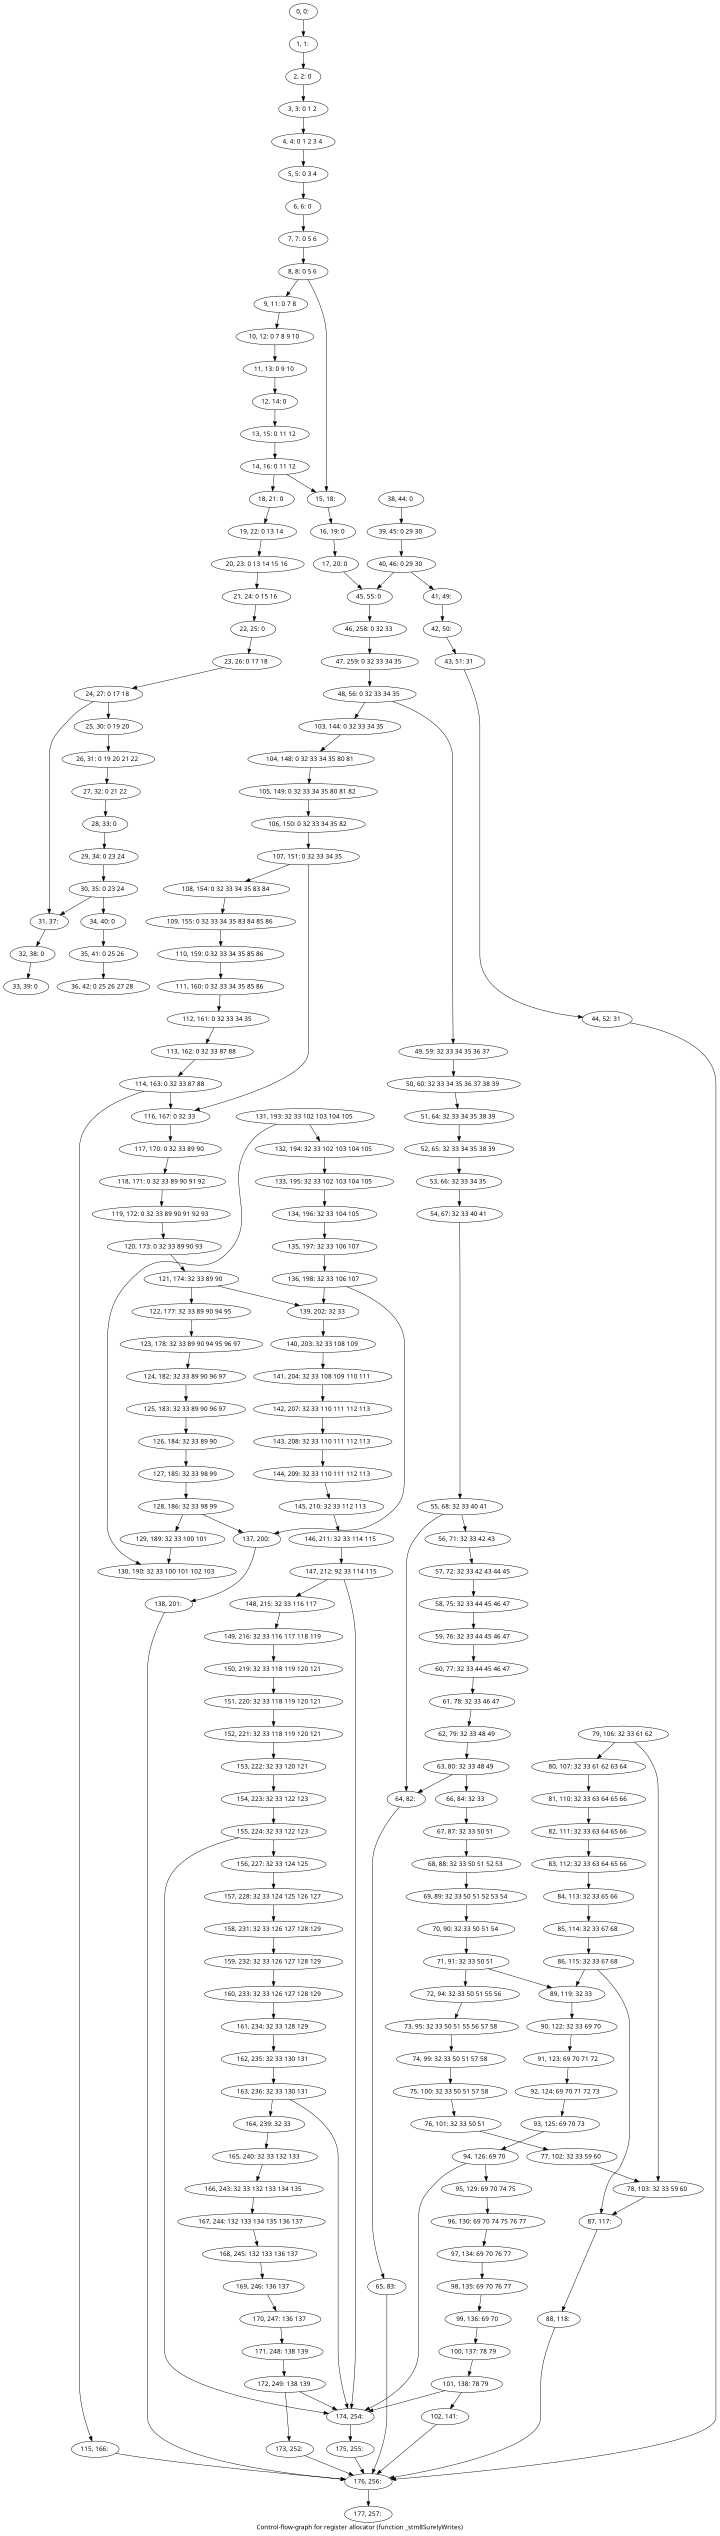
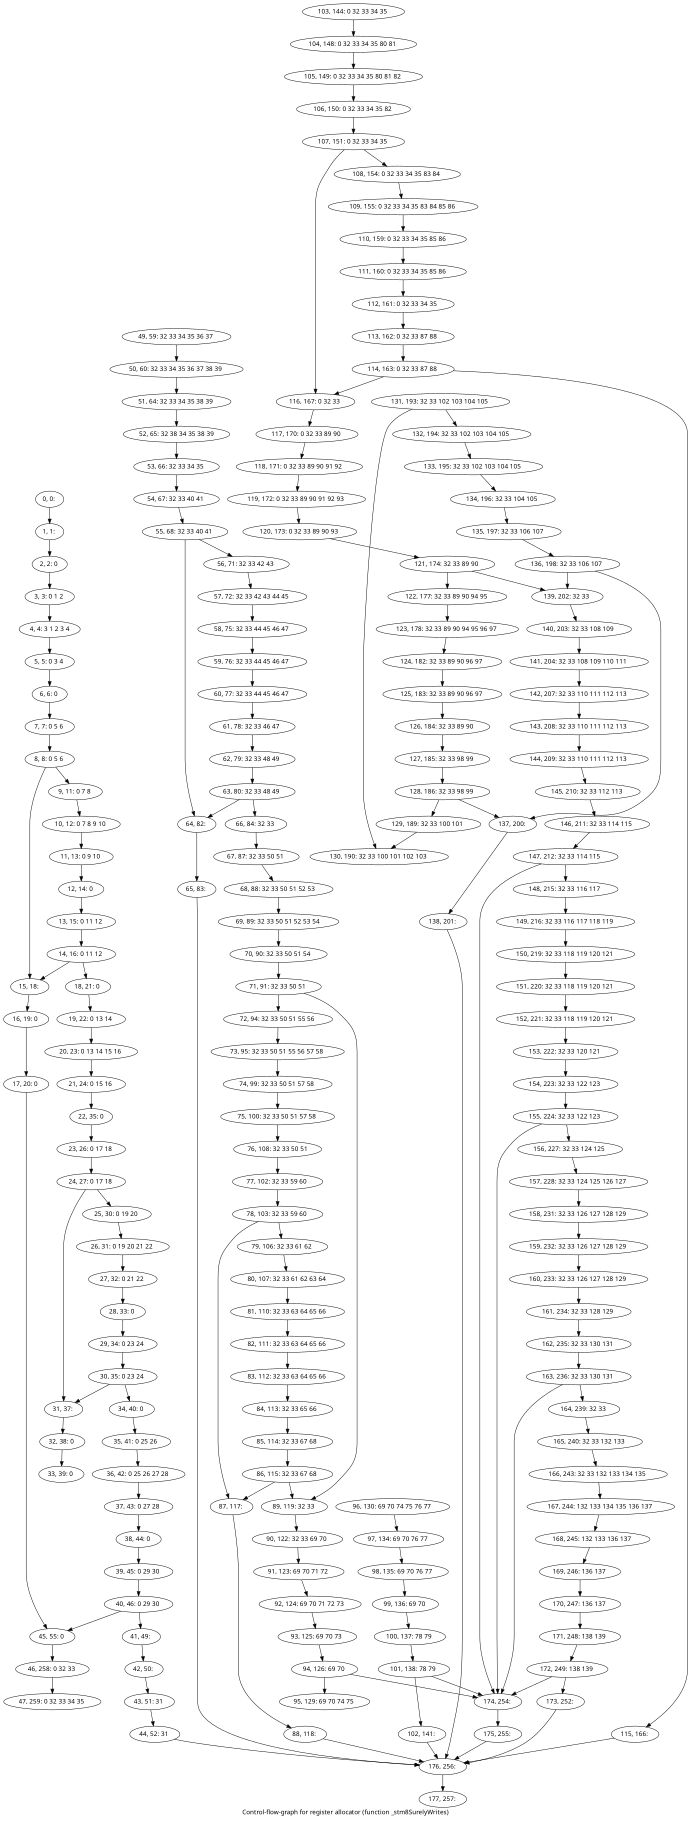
(303, 142) -> (50, 629)
(253, 629) -> (91, 1117)
(370, 694) -> none
(459, 1149) -> (177, 434)
none -> (139, 1507)
(341, 1572) -> (566, 857)
(658, 1955) -> (280, 1228)
(456, 2124) -> (278, 1149)
(487, 2203) -> none
